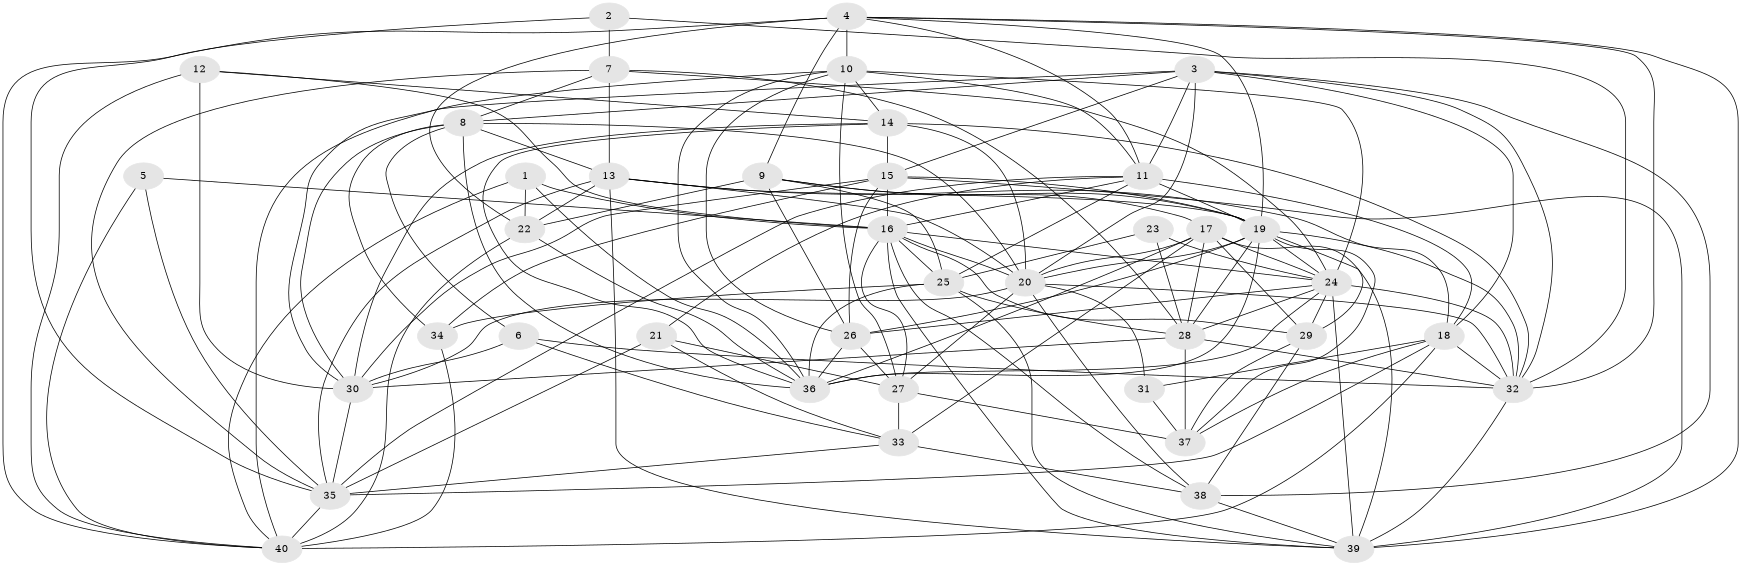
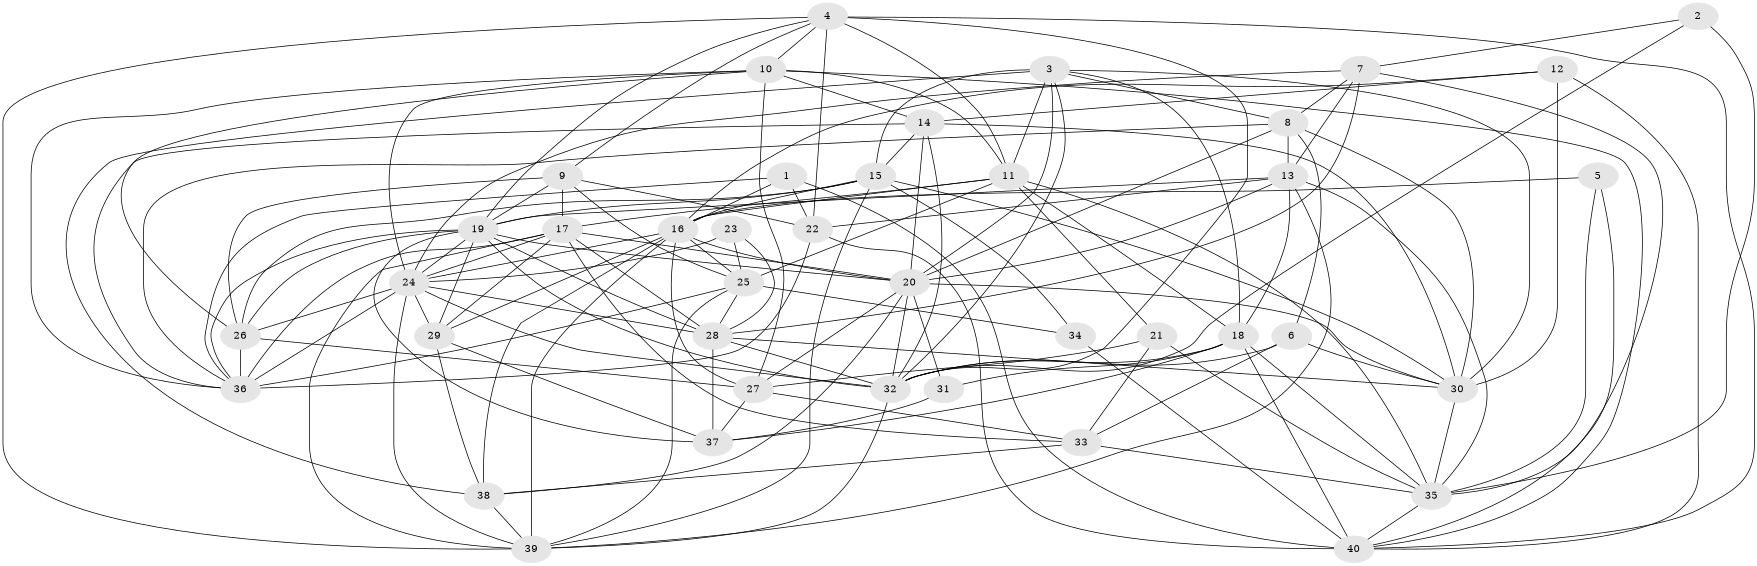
(1183, 194) -> (684, 212)
(350, 208) -> none
